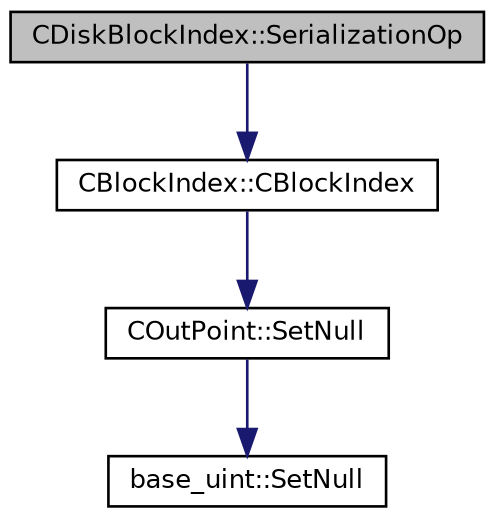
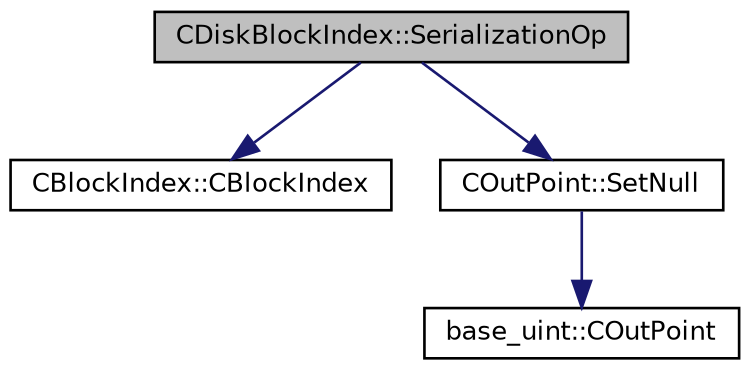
(247, 246) -> (475, 103)
(247, 481) -> (582, 333)
